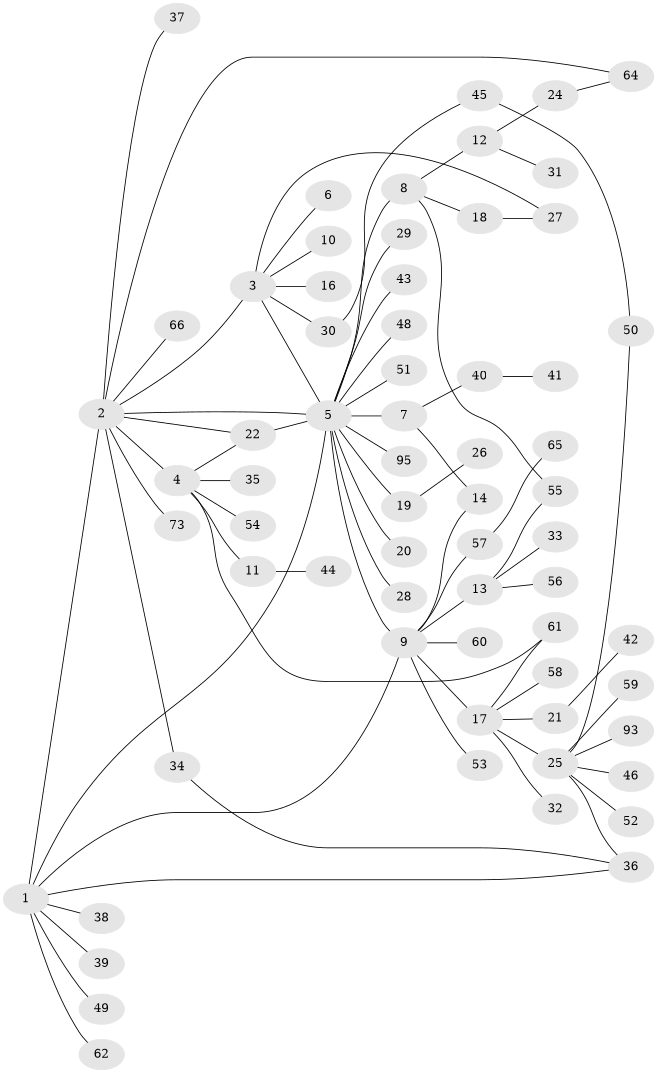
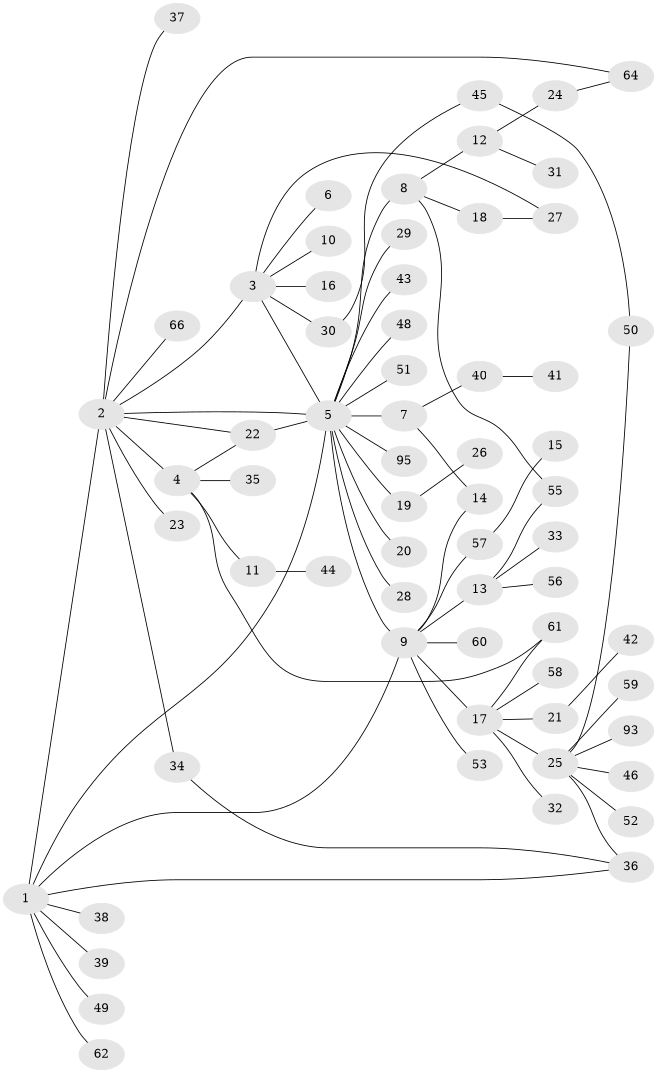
(555, 446) -> (555, 446)
(177, 526) -> (177, 526)
(253, 526) -> none
